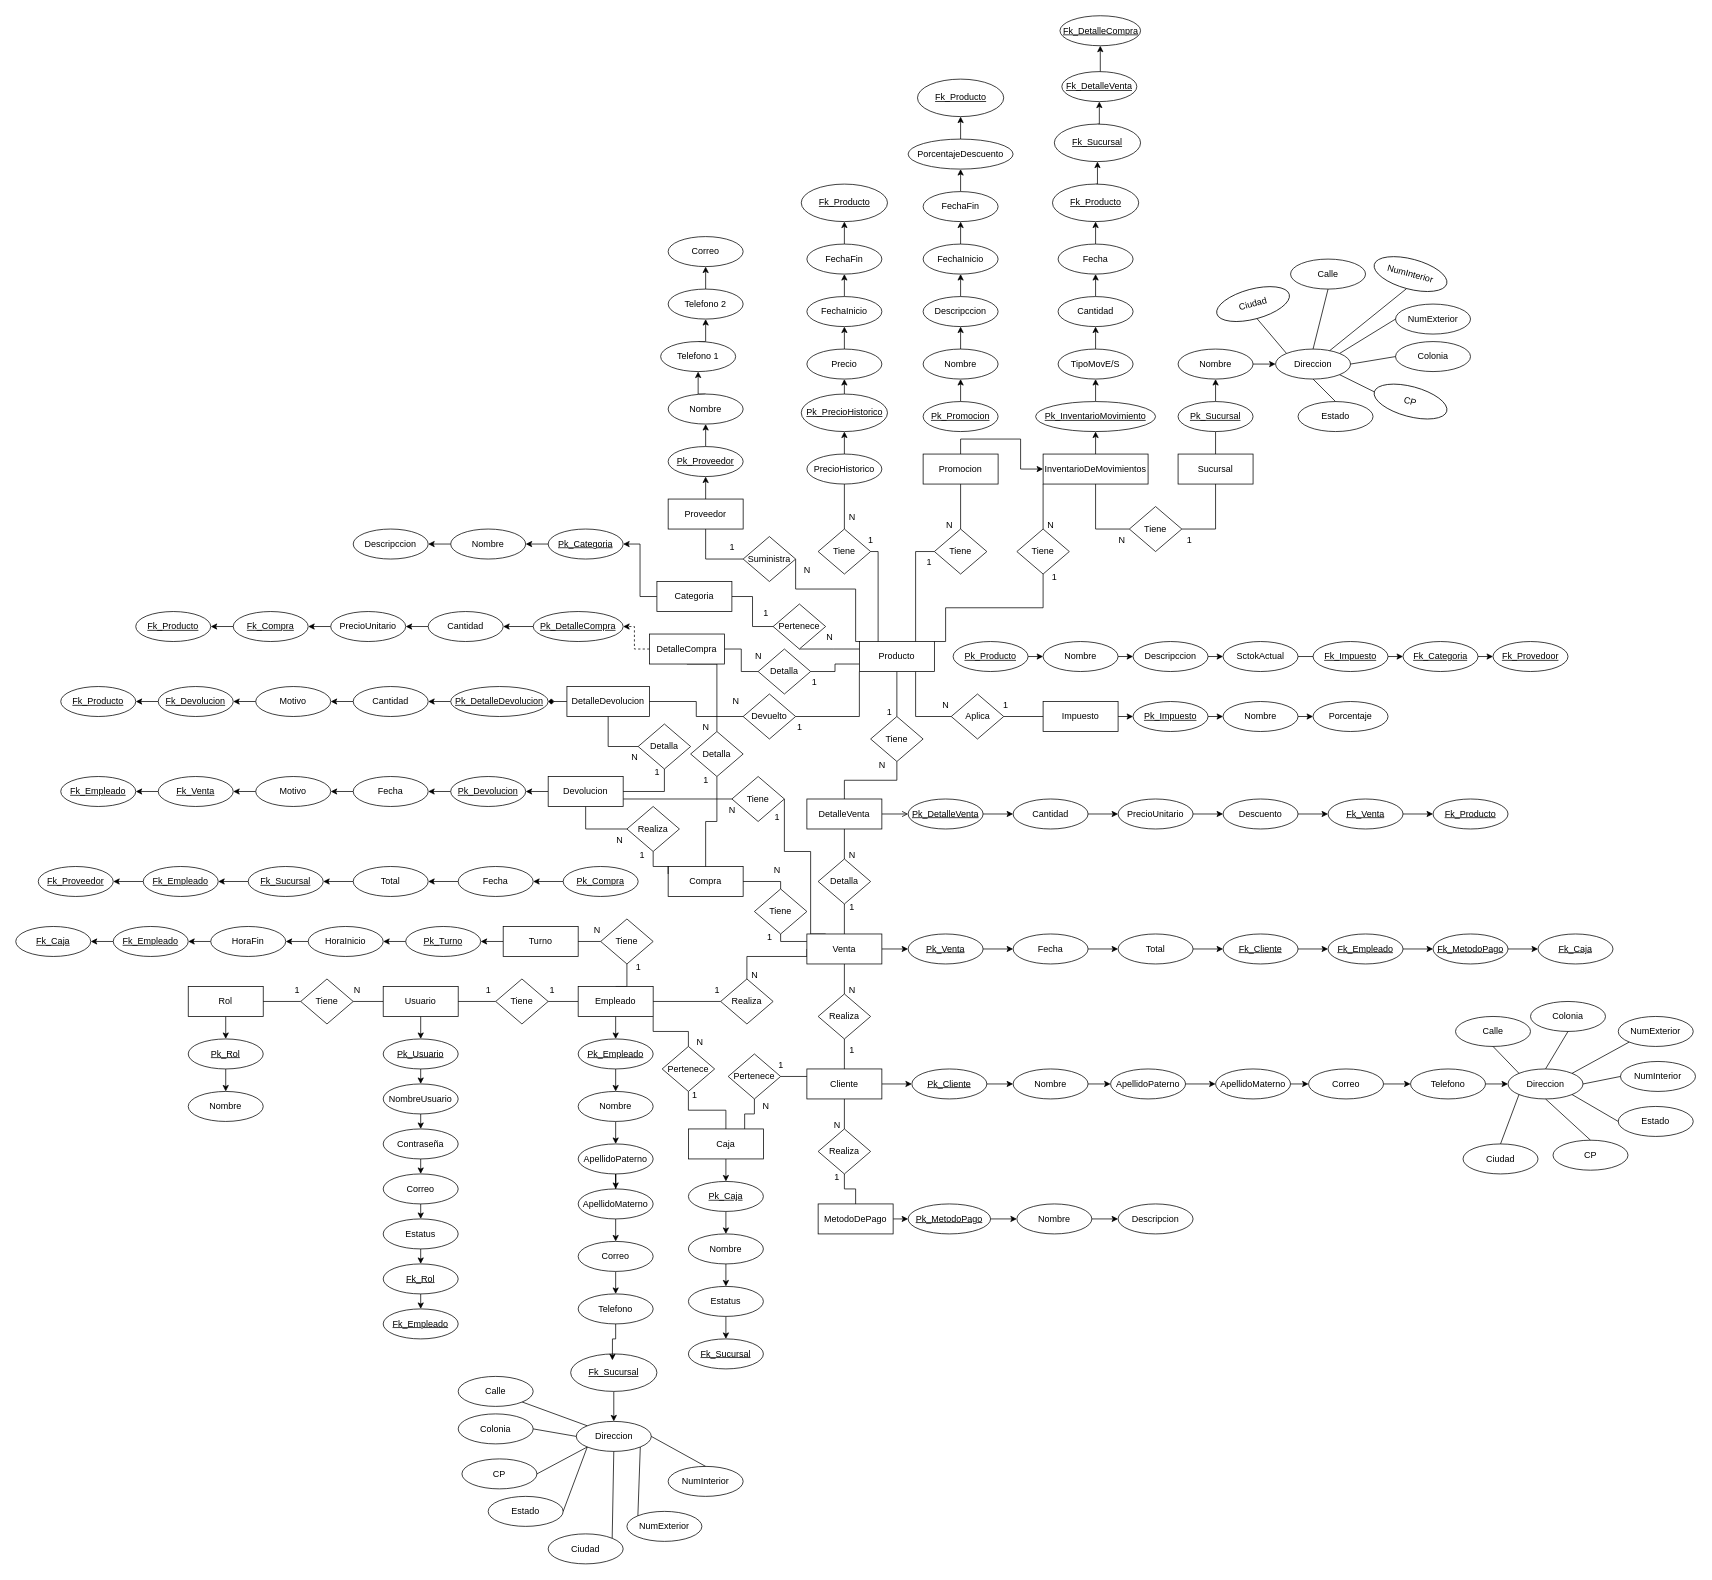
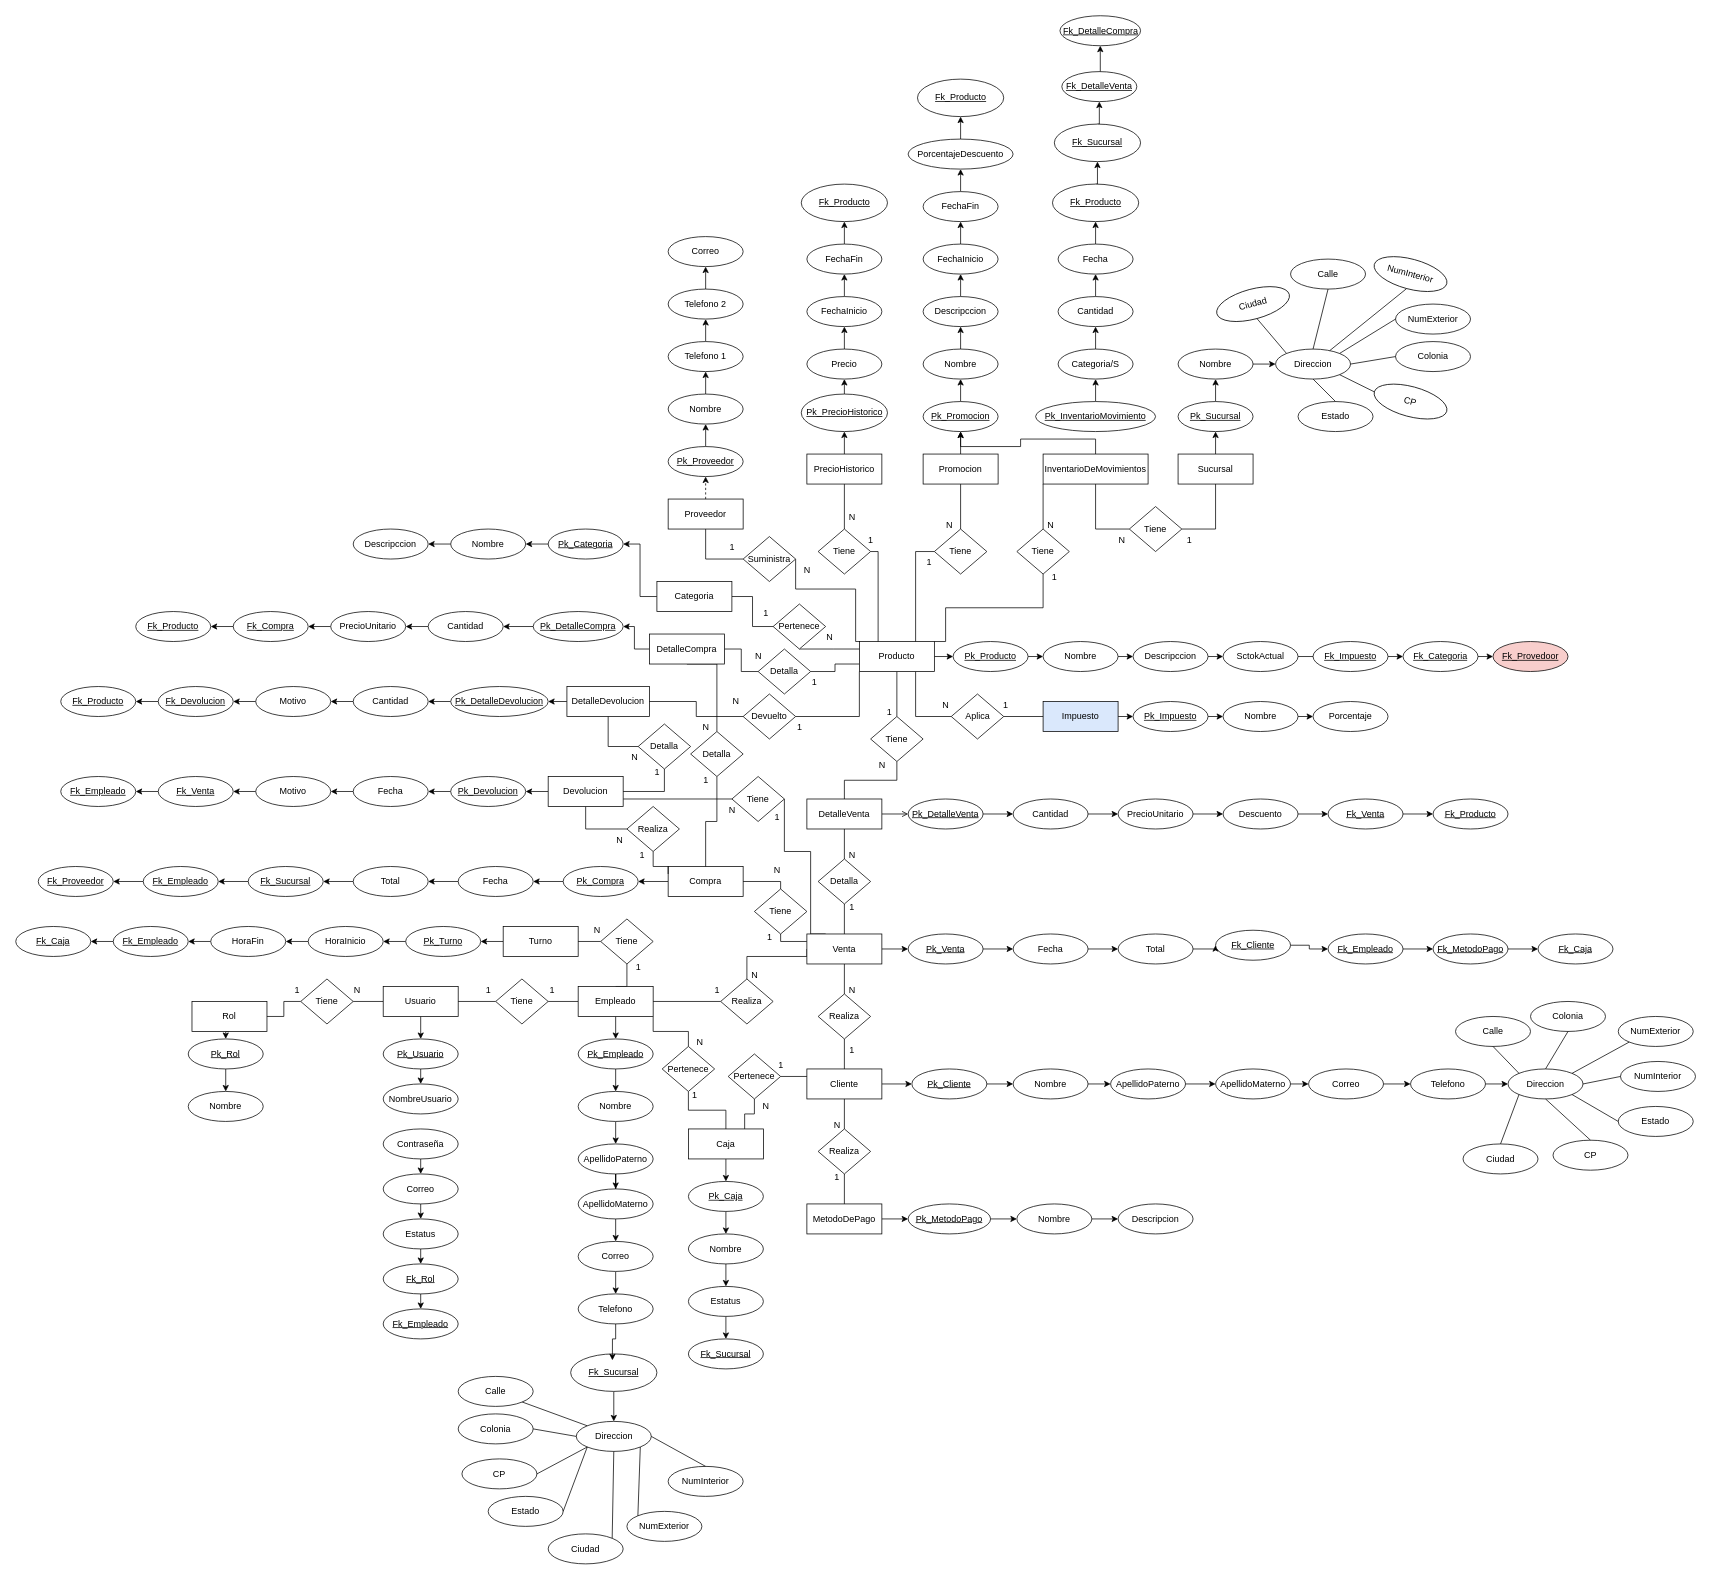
(698, 357) -> (705, 357)
(1095, 364) -> (1095, 364)
(1215, 436) -> (1215, 437)
(1095, 437) -> (990, 447)
(1020, 459) -> (960, 448)
(844, 469) -> (844, 469)
(705, 490) -> (705, 490)
(634, 642) -> (634, 642)
none -> (941, 657)
(1530, 657) -> (1530, 657)
(555, 702) -> (554, 702)
(1080, 717) -> (1080, 717)
none -> (656, 882)
(1260, 949) -> (1253, 945)
(225, 1002) -> (229, 1017)
(420, 1119) -> none
(855, 1219) -> (844, 1219)
